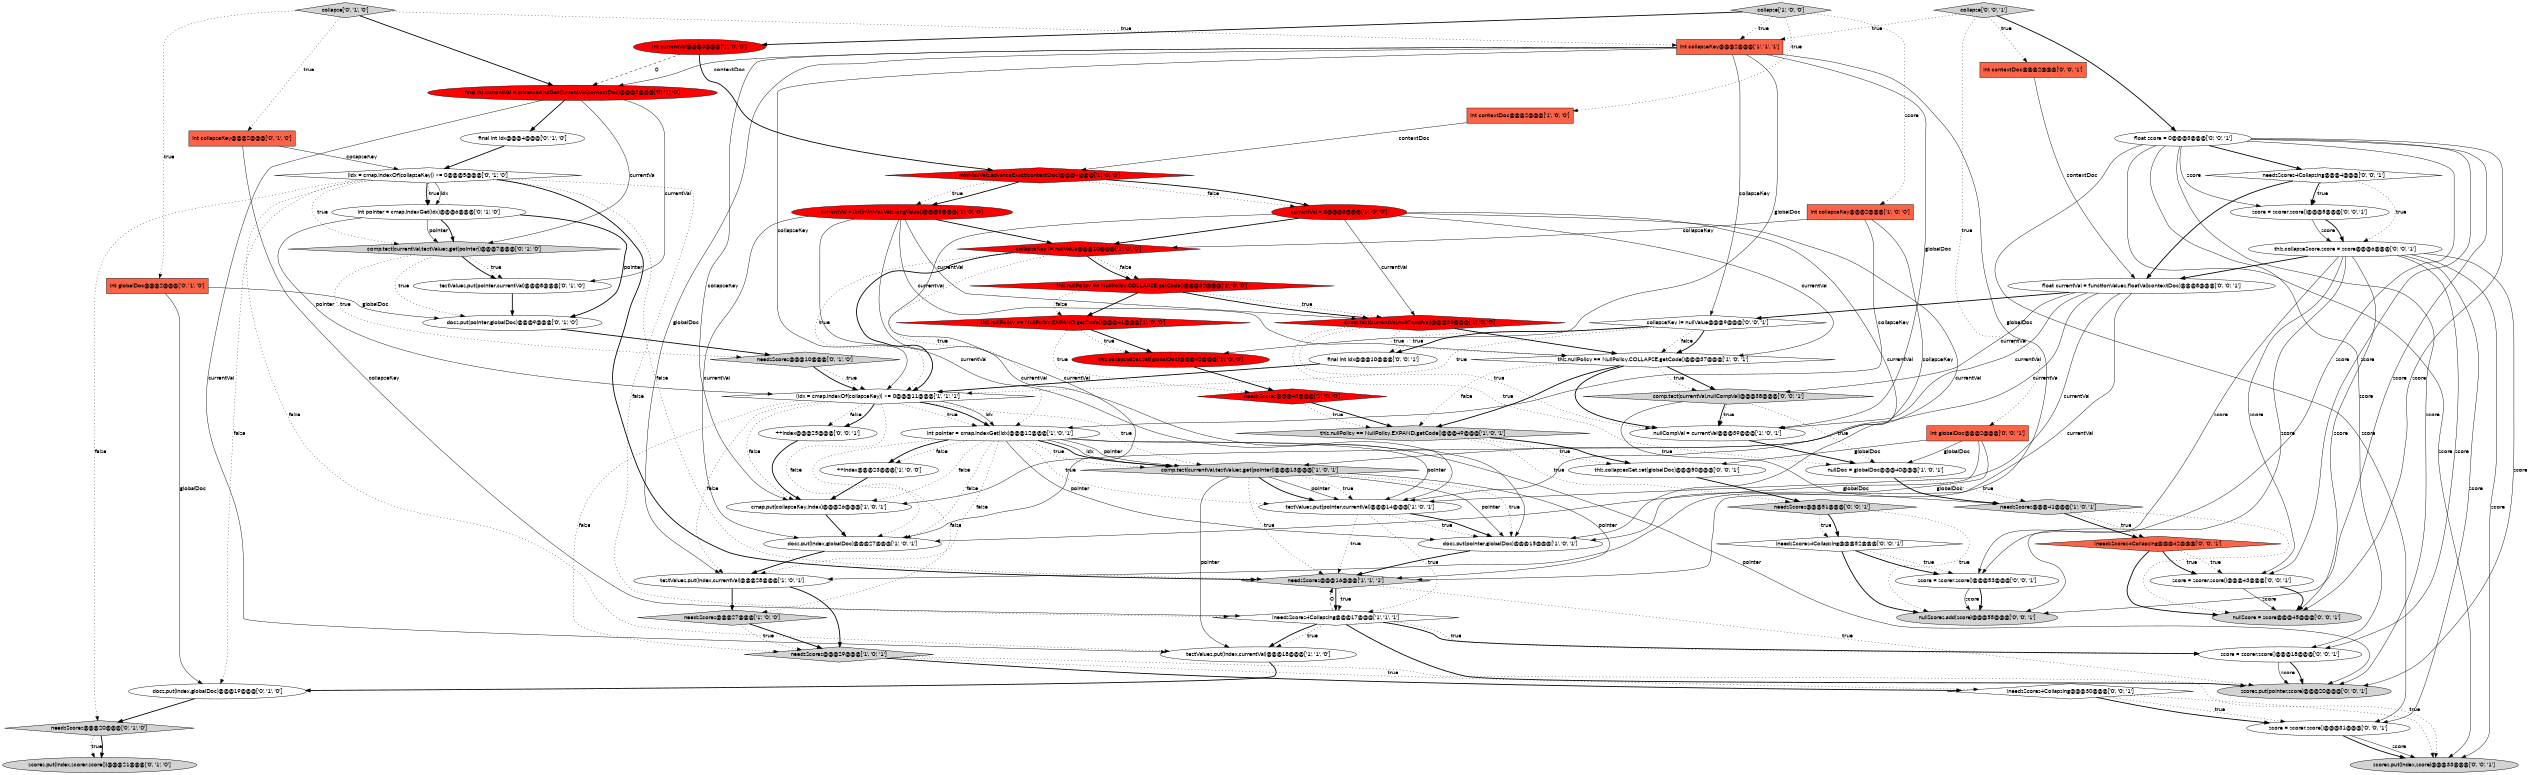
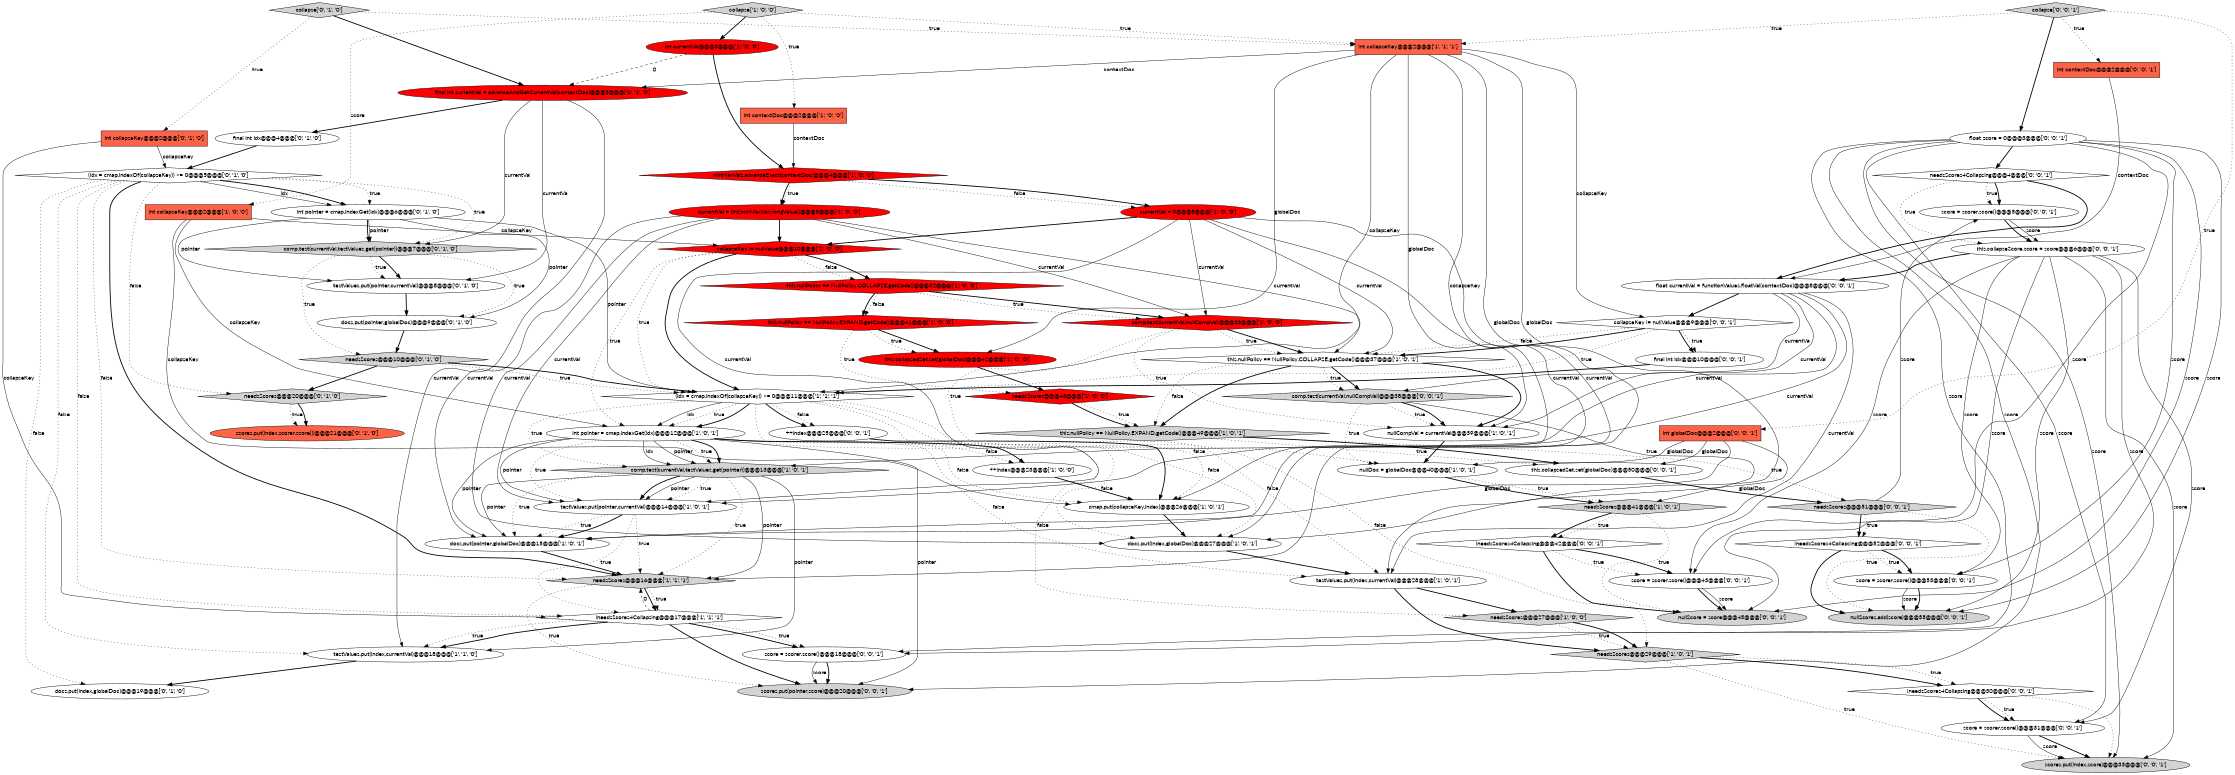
(2202, 192) -> (1901, 349)
(621, 239) -> (537, 239)
none -> (183, 258)
(157, 286) -> none
(2513, 472) -> none
(2158, 544) -> (1539, 544)
(158, 710) -> (348, 376)
(100, 765) -> (307, 433)
